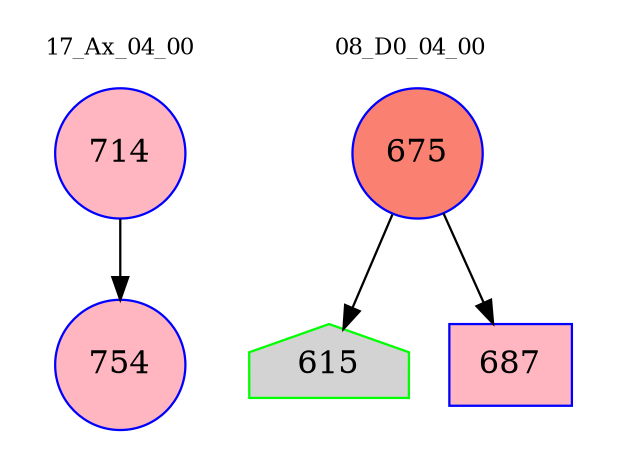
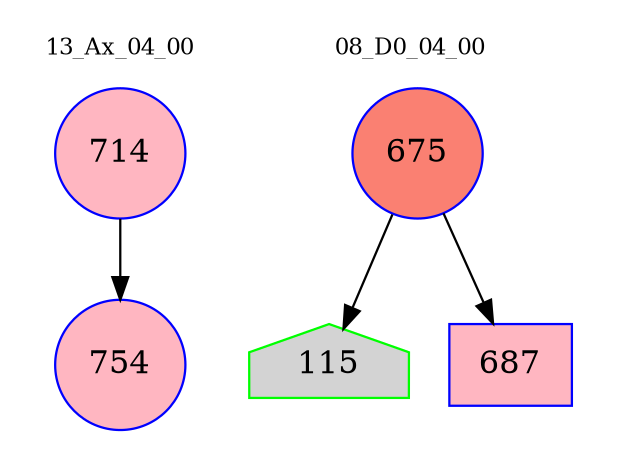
(120, 49) -> (120, 49)
(329, 365) -> (329, 365)
